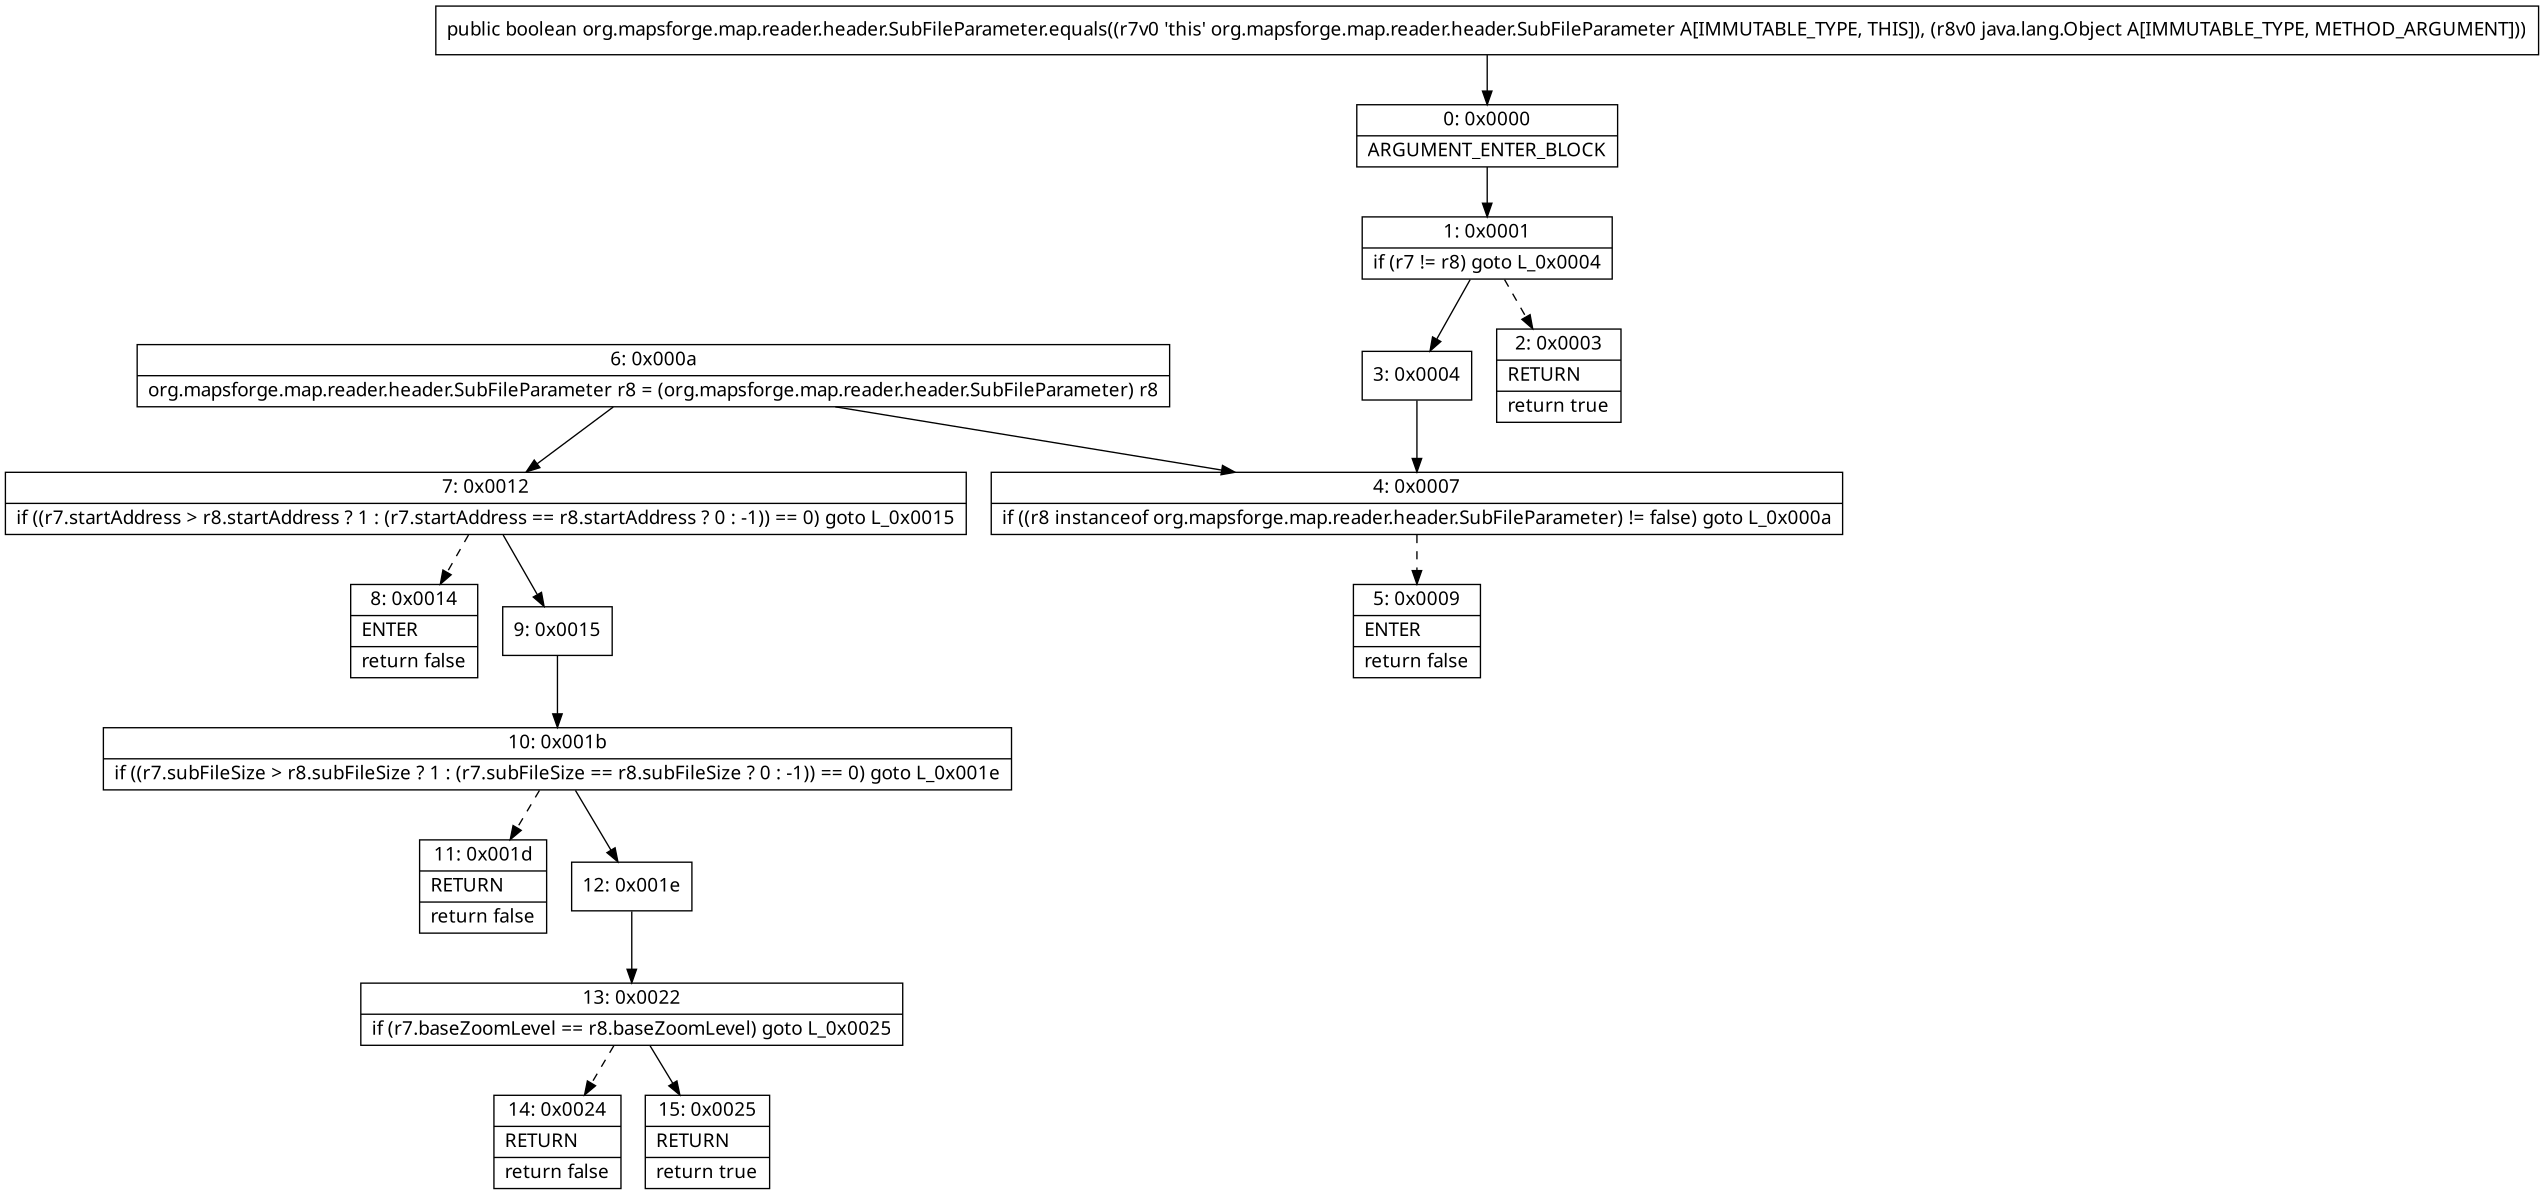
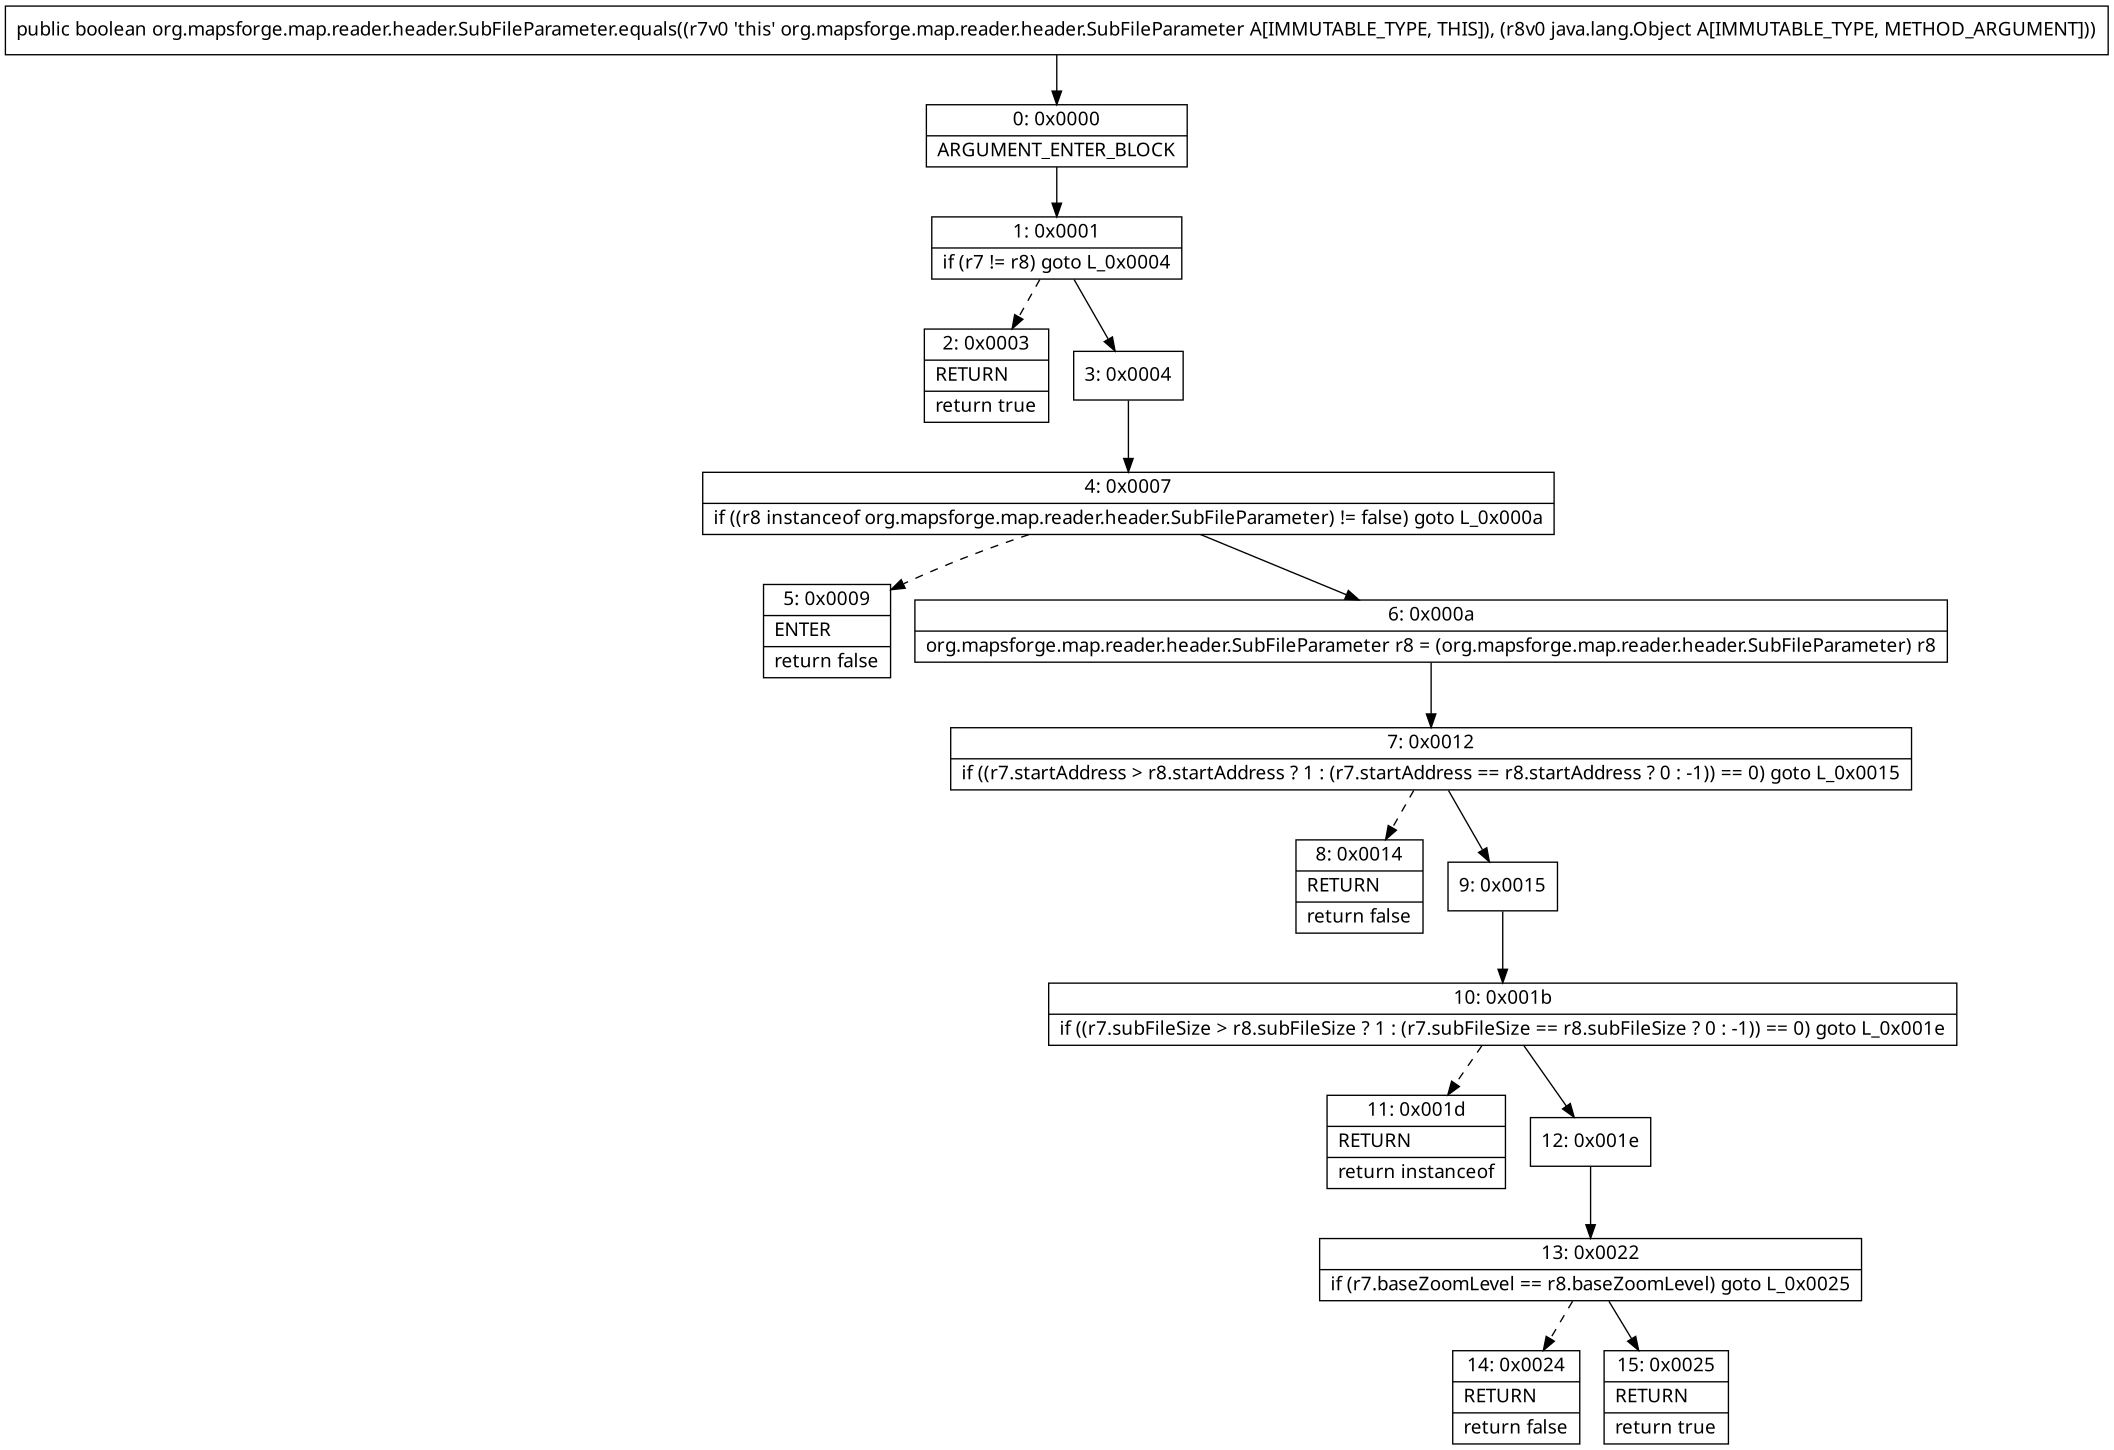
(1028, 438) -> (1273, 565)
(391, 630) -> (1344, 886)
(483, 917) -> (1416, 1172)
